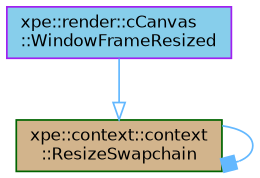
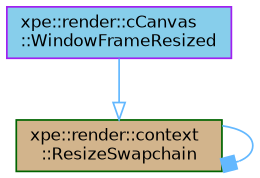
(119, 146) -> (119, 146)
